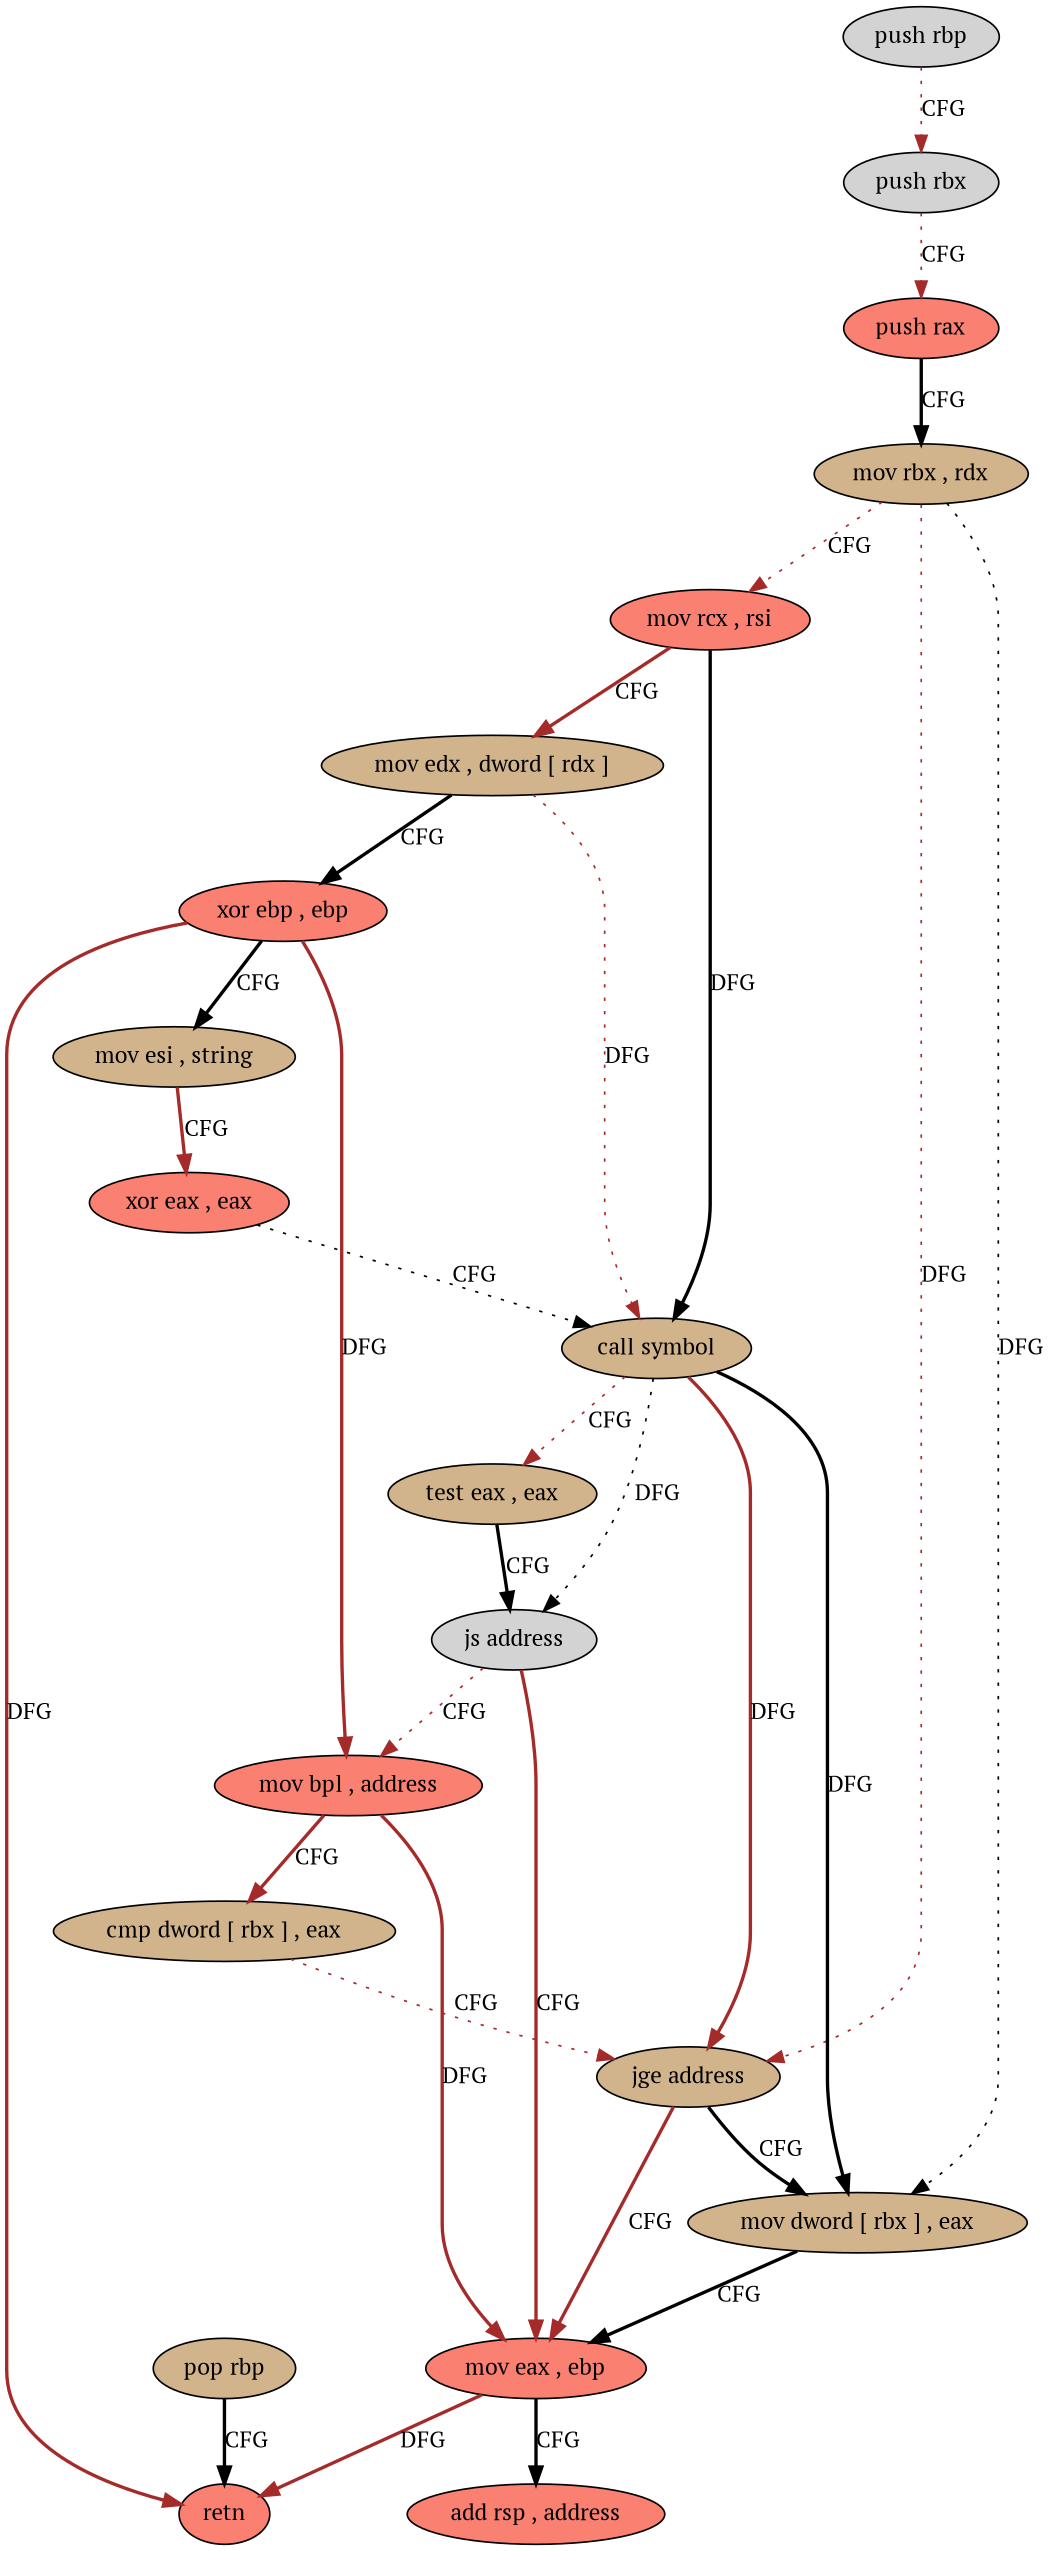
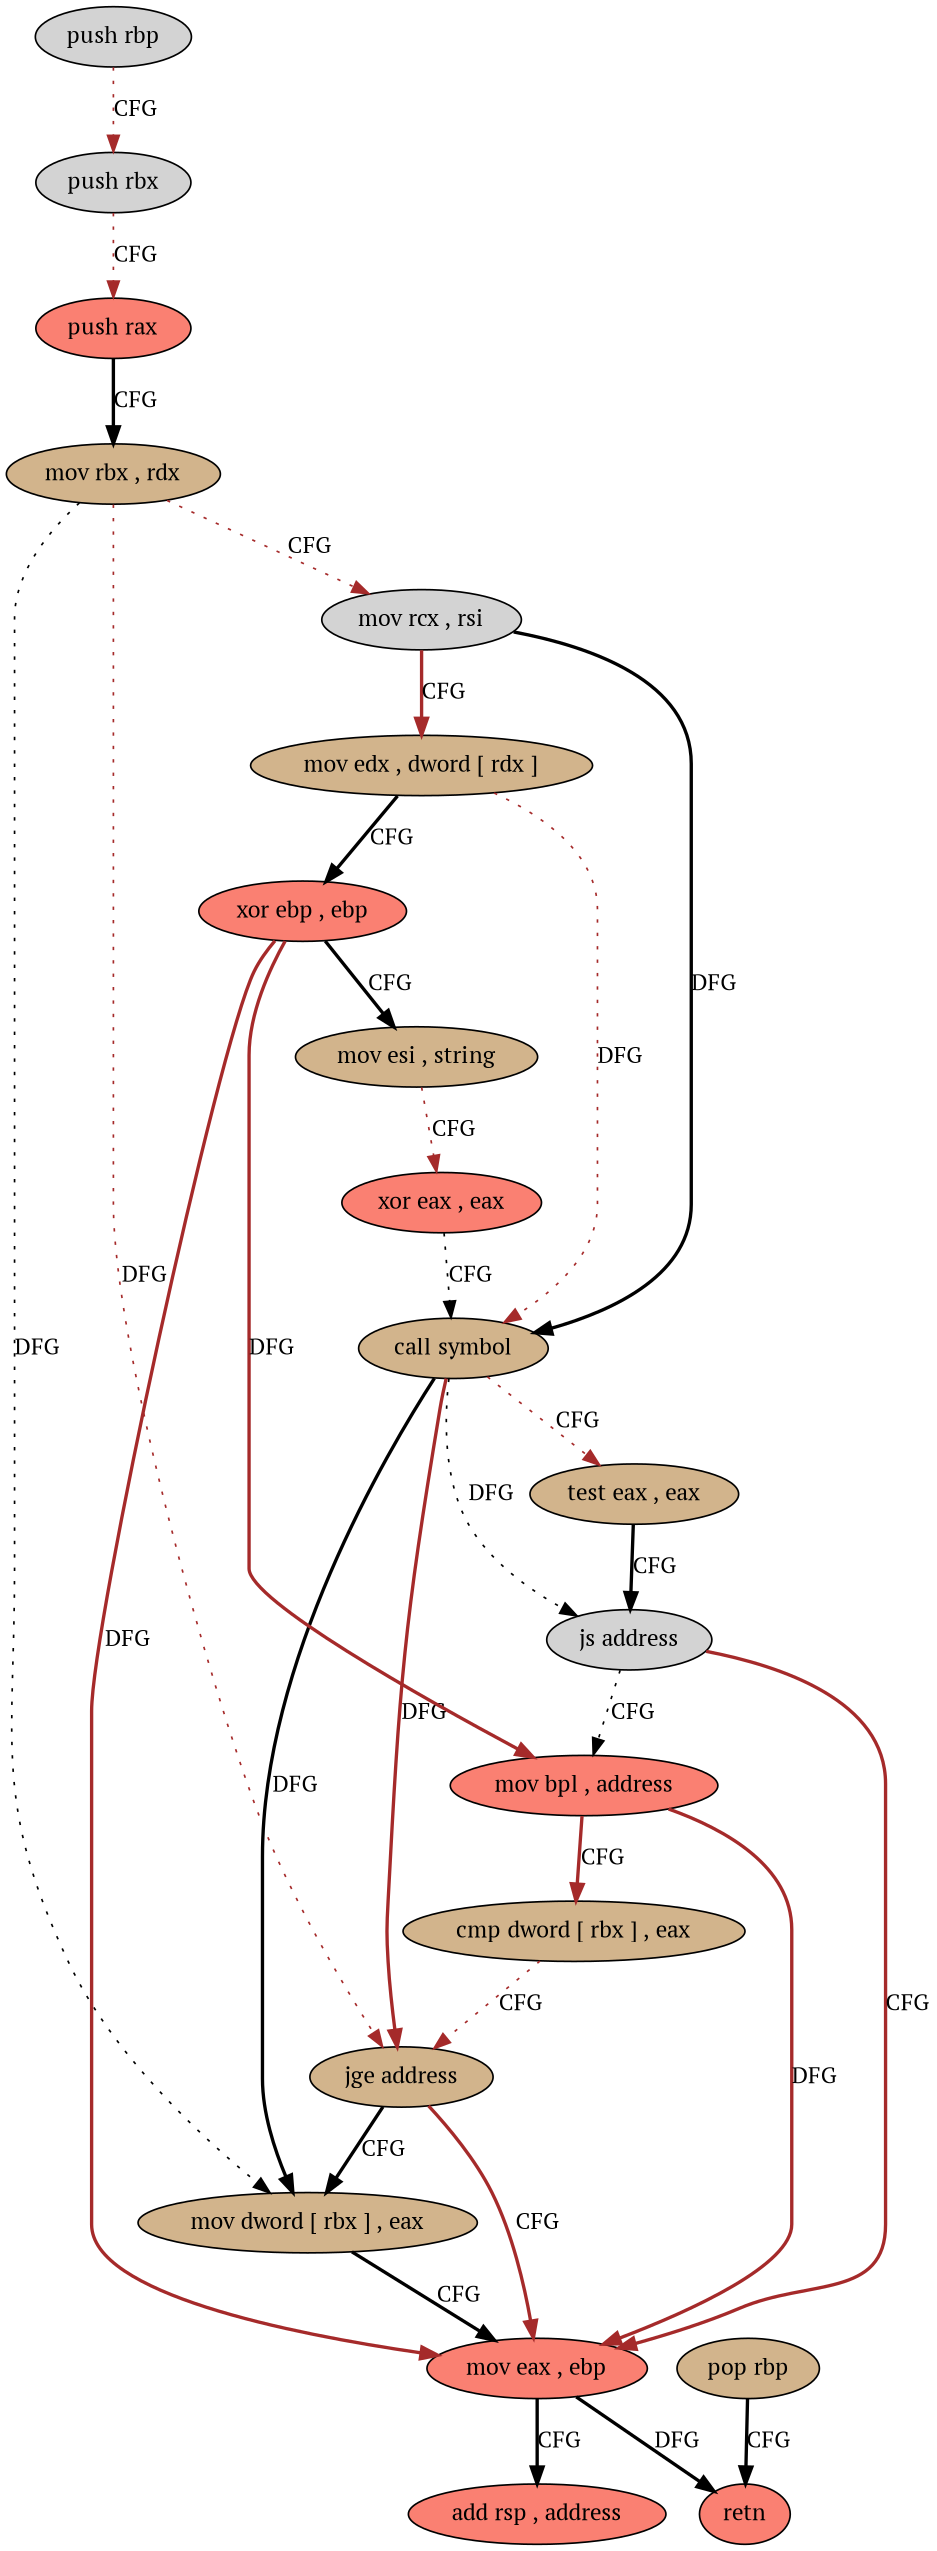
(710, 620) -> (422, 620)
(181, 1121) -> (428, 1121)
(7, 1701) -> (92, 1754)
(438, 1707) -> (609, 1705)
(379, 2442) -> (638, 2439)
